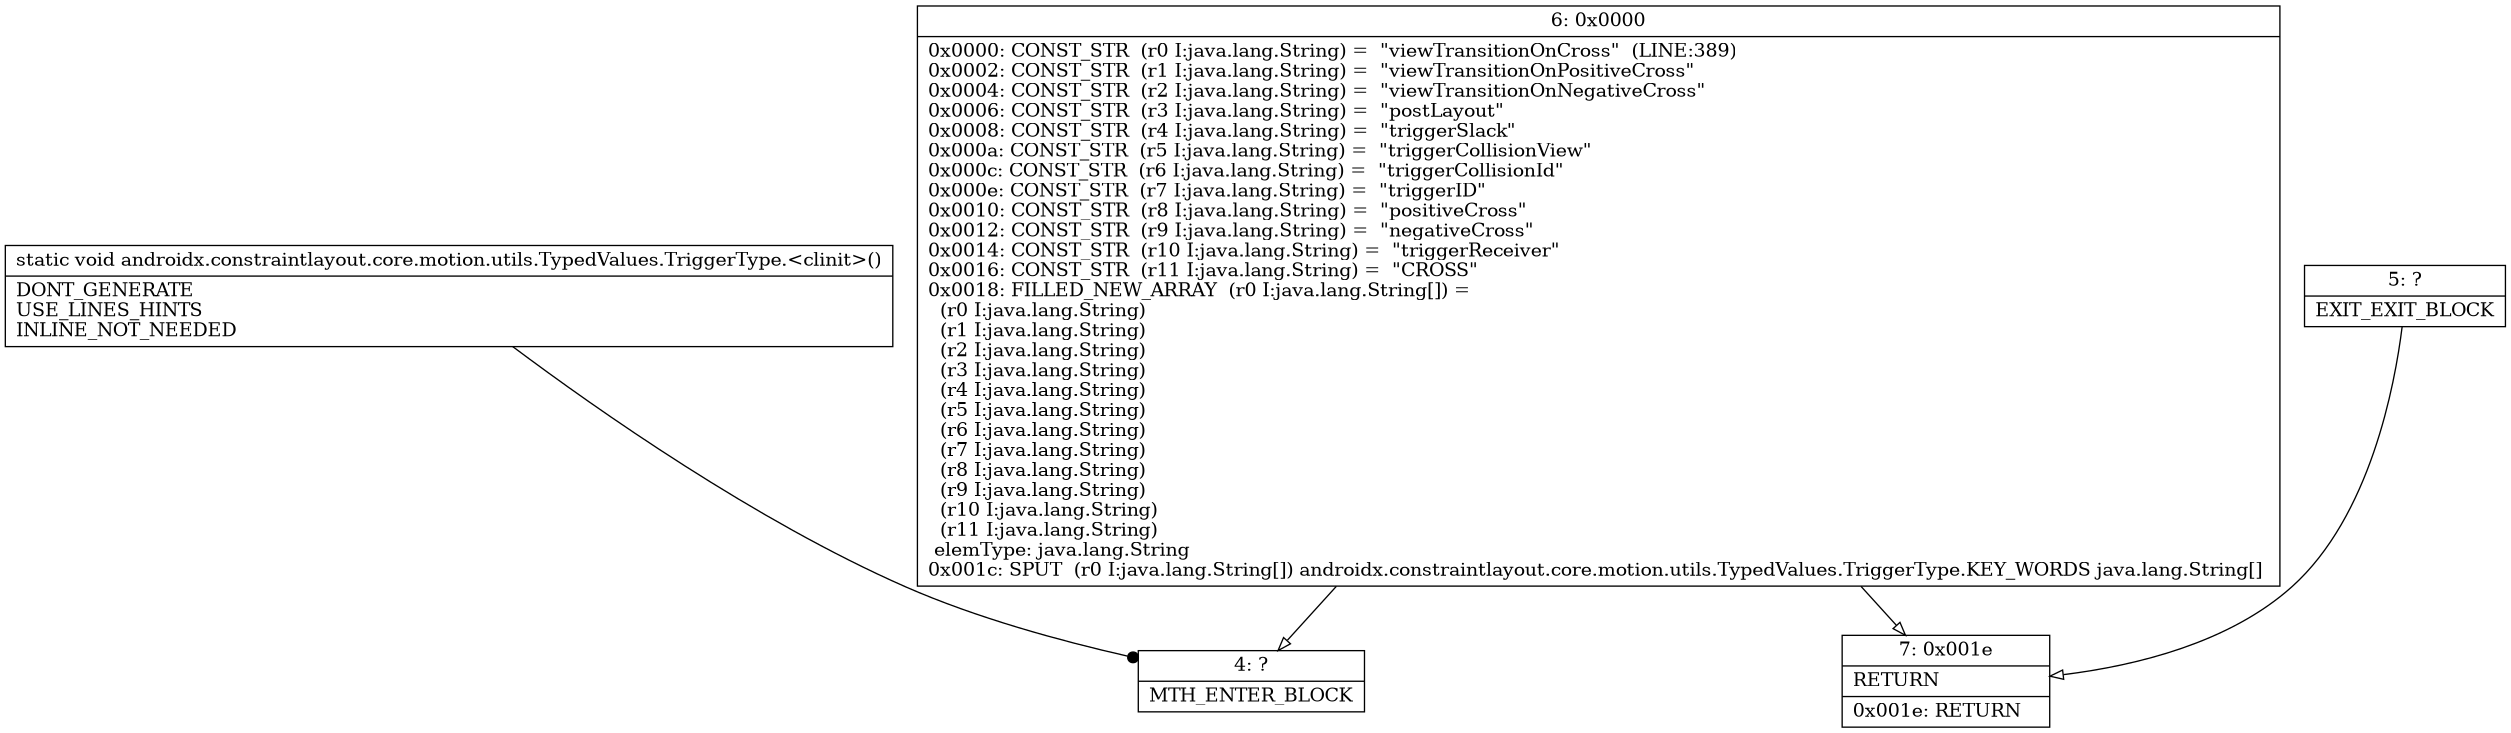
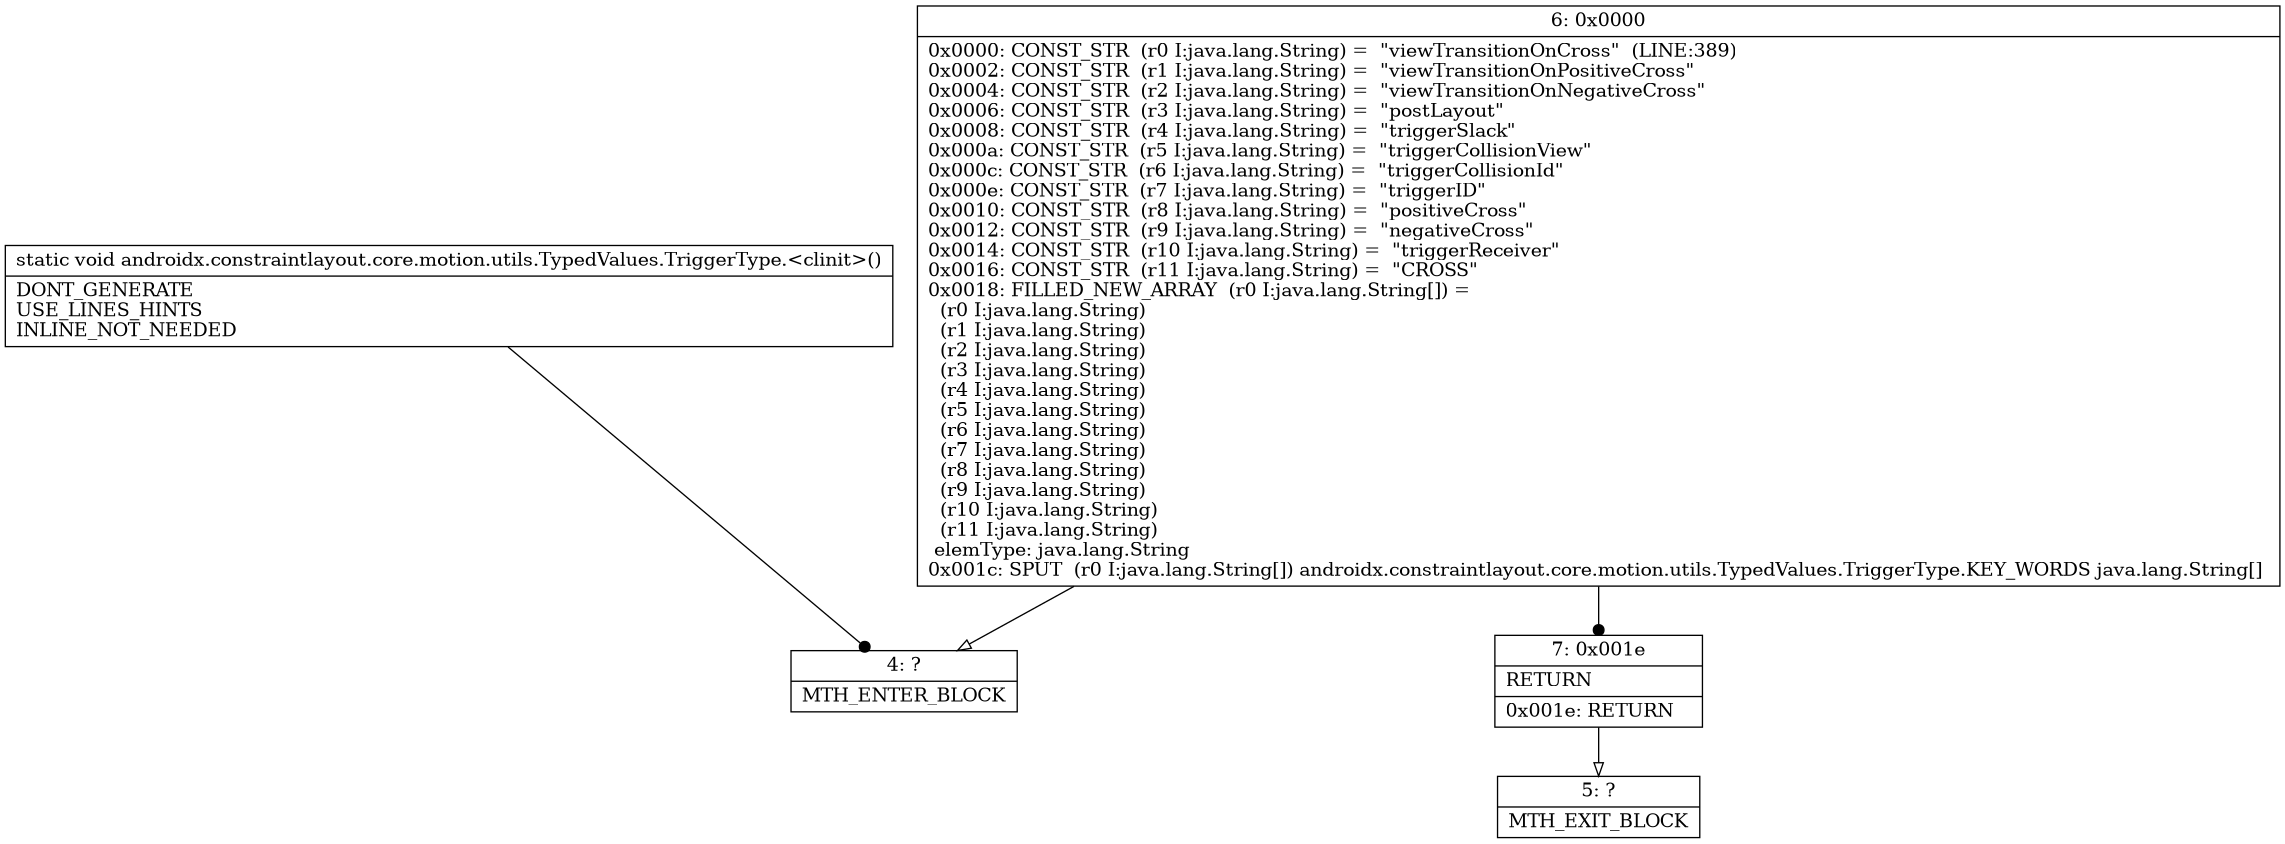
(2405, 311) -> (1599, 822)
(2305, 572) -> (1599, 745)
(1879, 606) -> (1599, 606)
